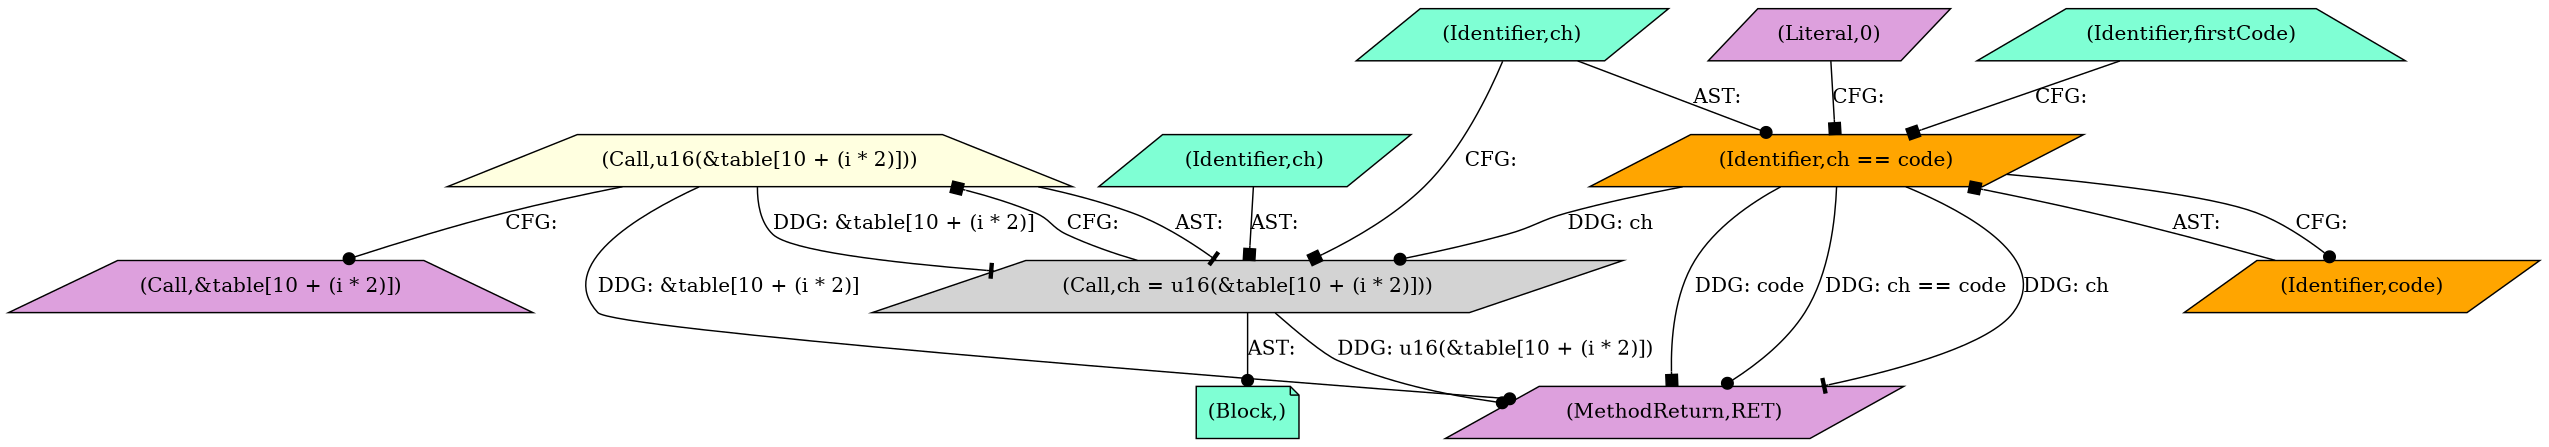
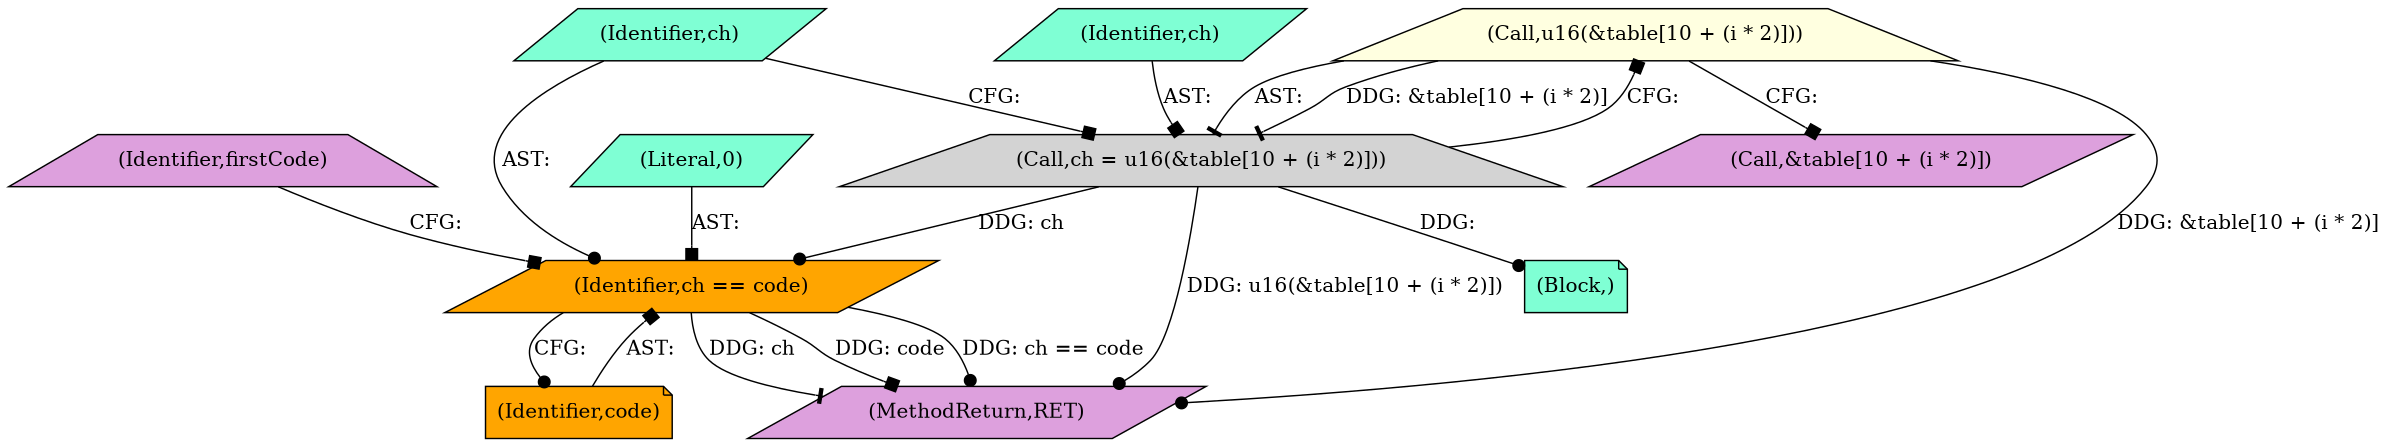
(1829, 35) -> (692, 161)
(2191, 35) -> (223, 161)
(1862, 98) -> (719, 224)
(487, 217) -> (1747, 94)
(1544, 221) -> (952, 222)
(271, 287) -> (1861, 161)
(1248, 287) -> (1201, 161)
(2362, 287) -> (579, 412)
(1275, 350) -> (1451, 224)
